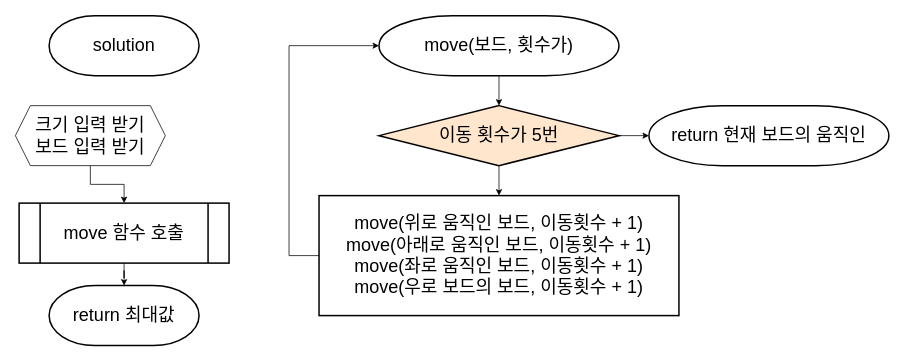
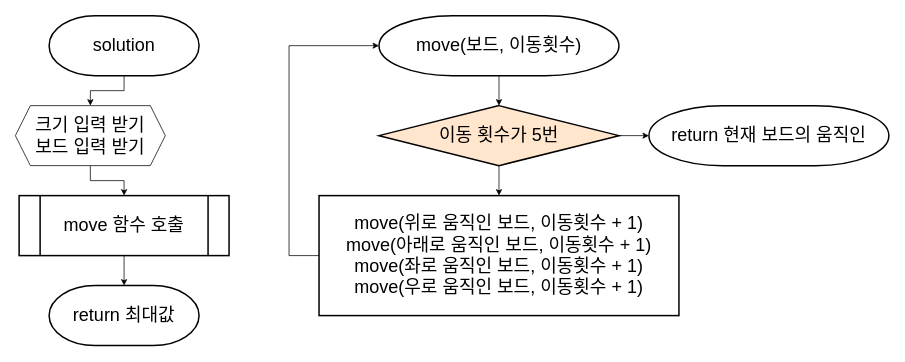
(499, 45) -> (499, 45)
none -> (104, 90)
(124, 233) -> (124, 225)
(499, 255) -> (499, 255)
